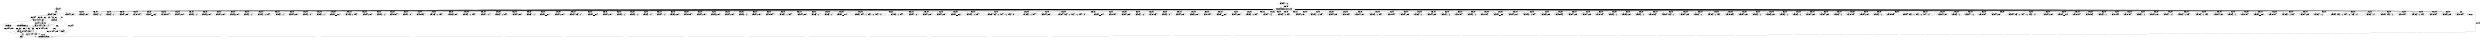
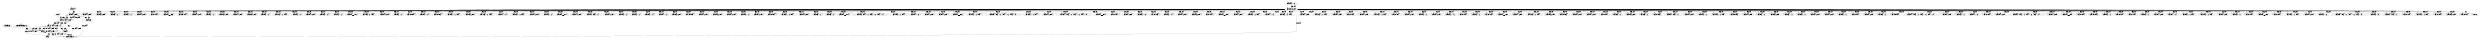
(1284, 9) -> (1291, 9)
none -> (58, 15)
(593, 15) -> none
(59, 21) -> (63, 28)
(44, 37) -> (70, 37)
